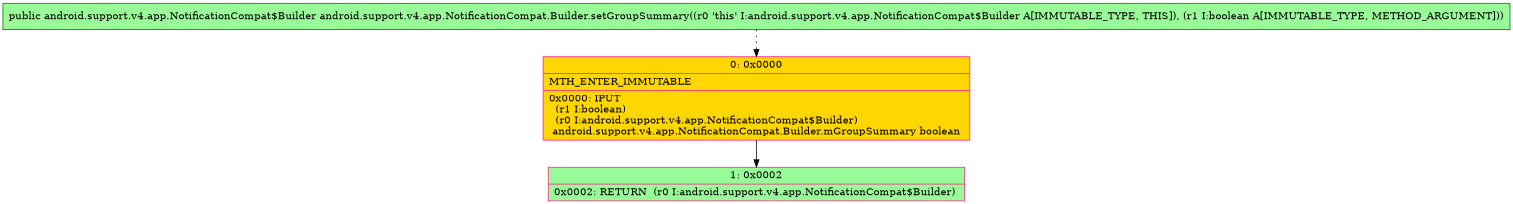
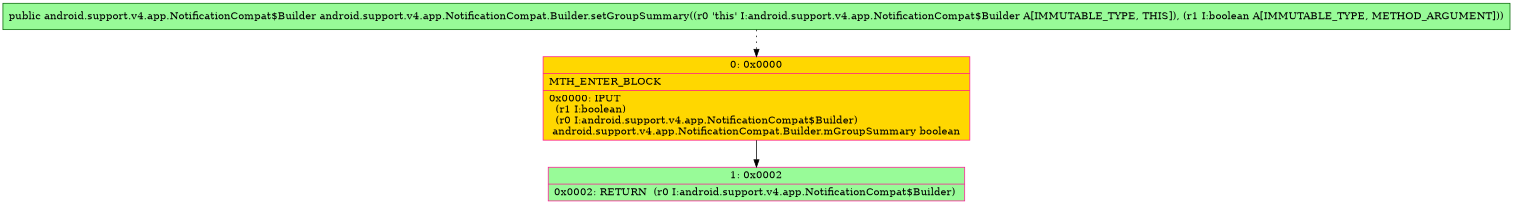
(621, 82) -> (605, 82)
